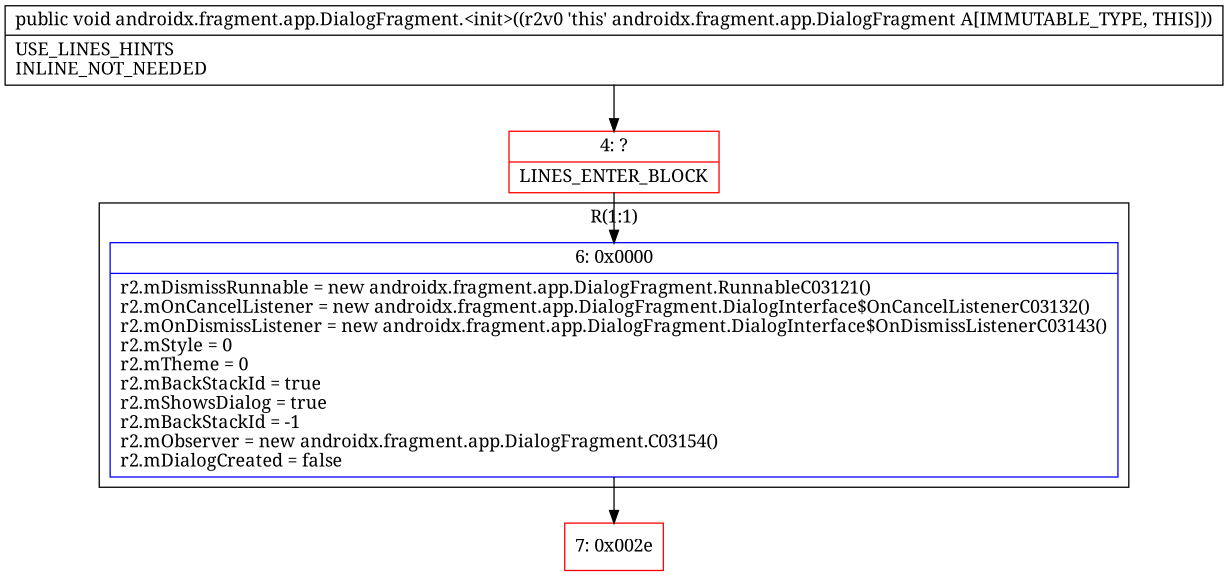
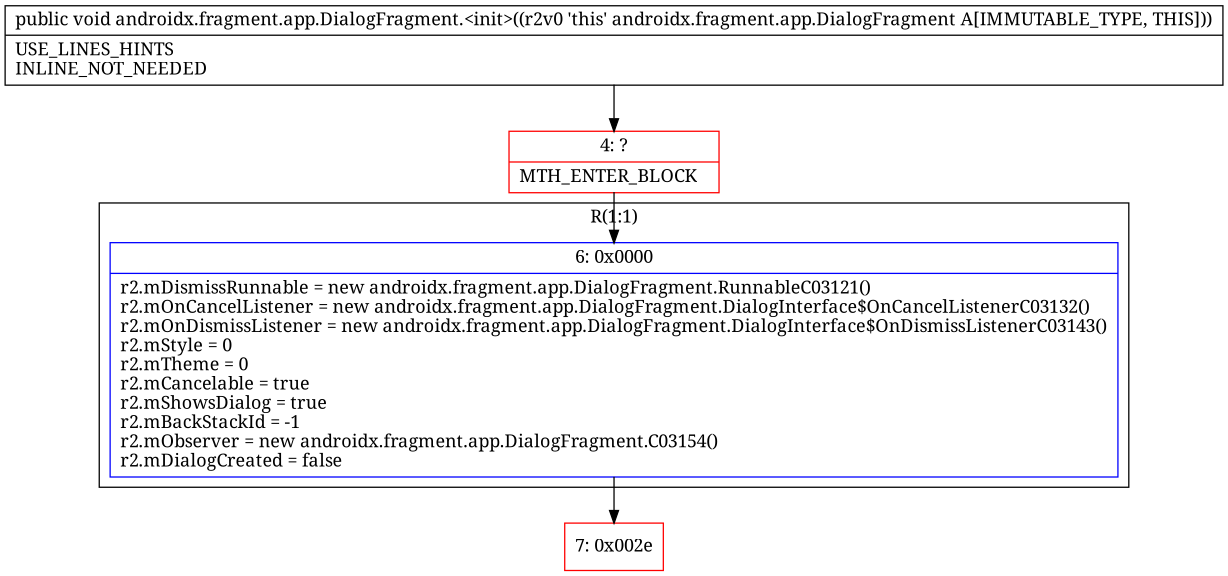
(614, 177) -> (608, 177)
(221, 384) -> (215, 384)
